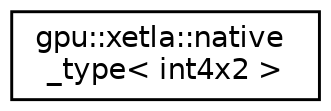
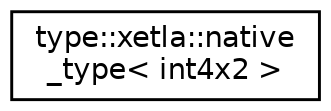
(166, 56) -> (166, 56)
